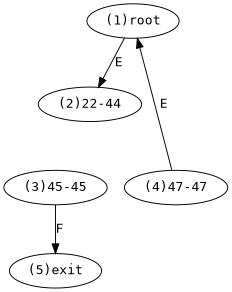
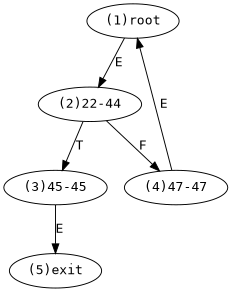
none -> (75, 142)
none -> (129, 143)
(60, 229) -> (60, 229)
